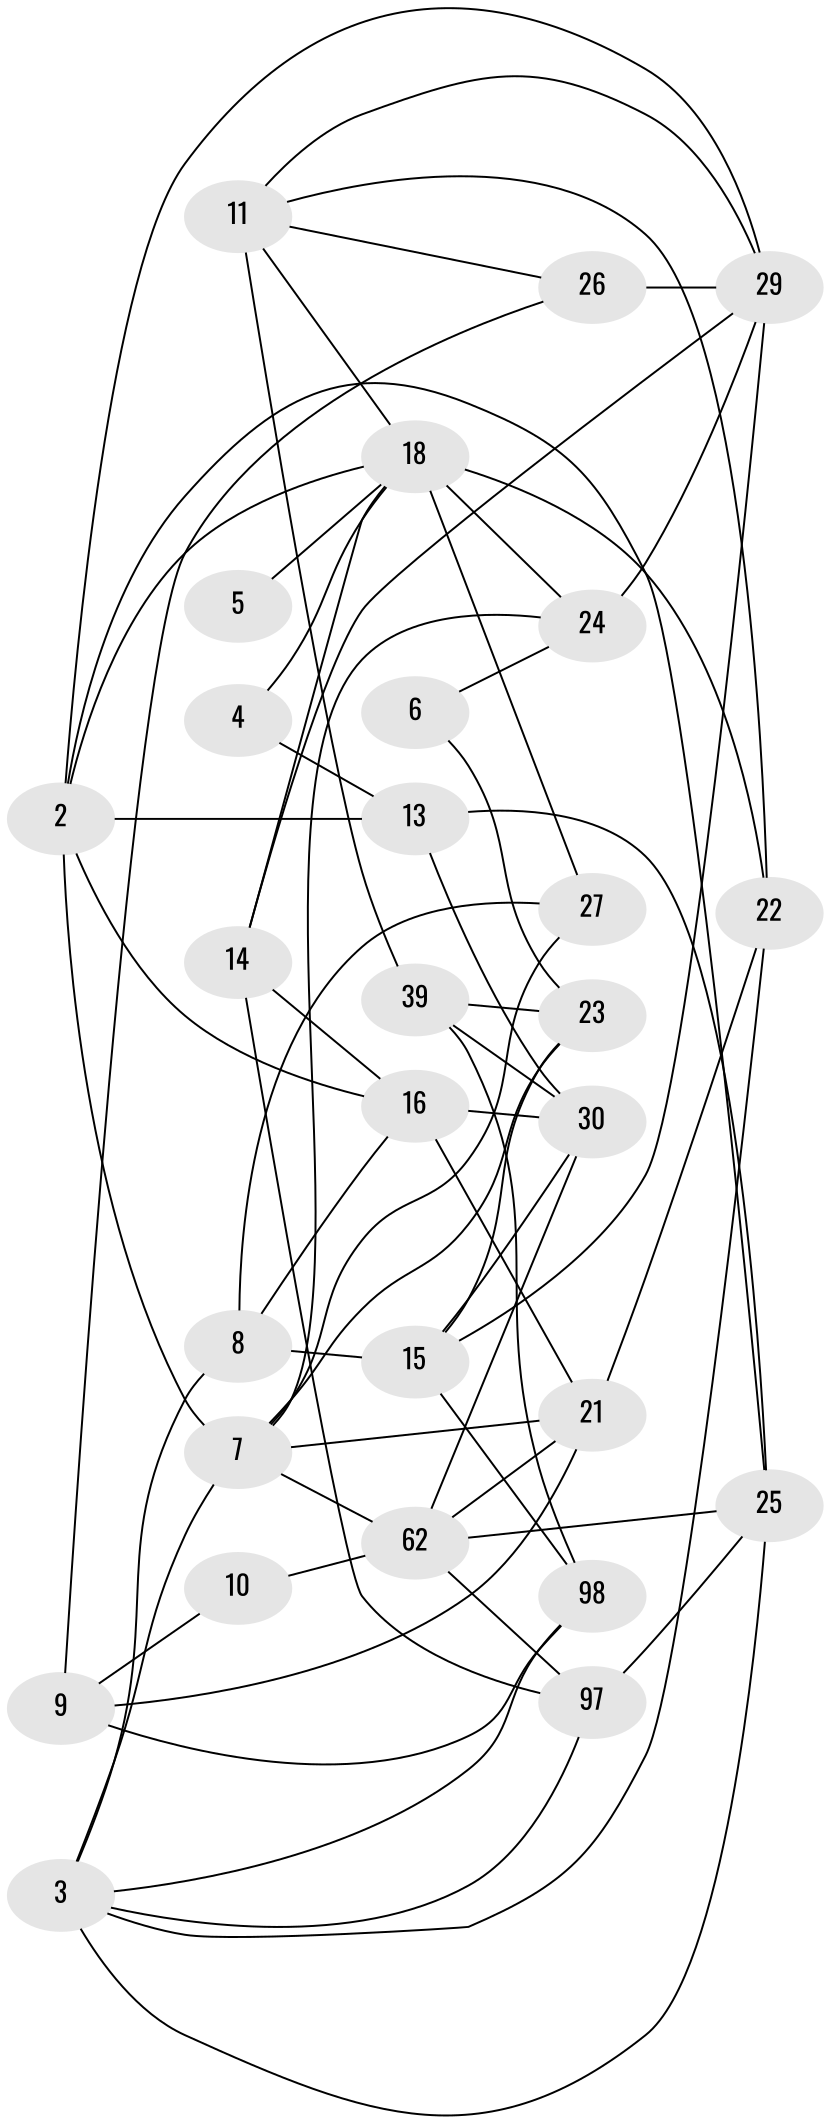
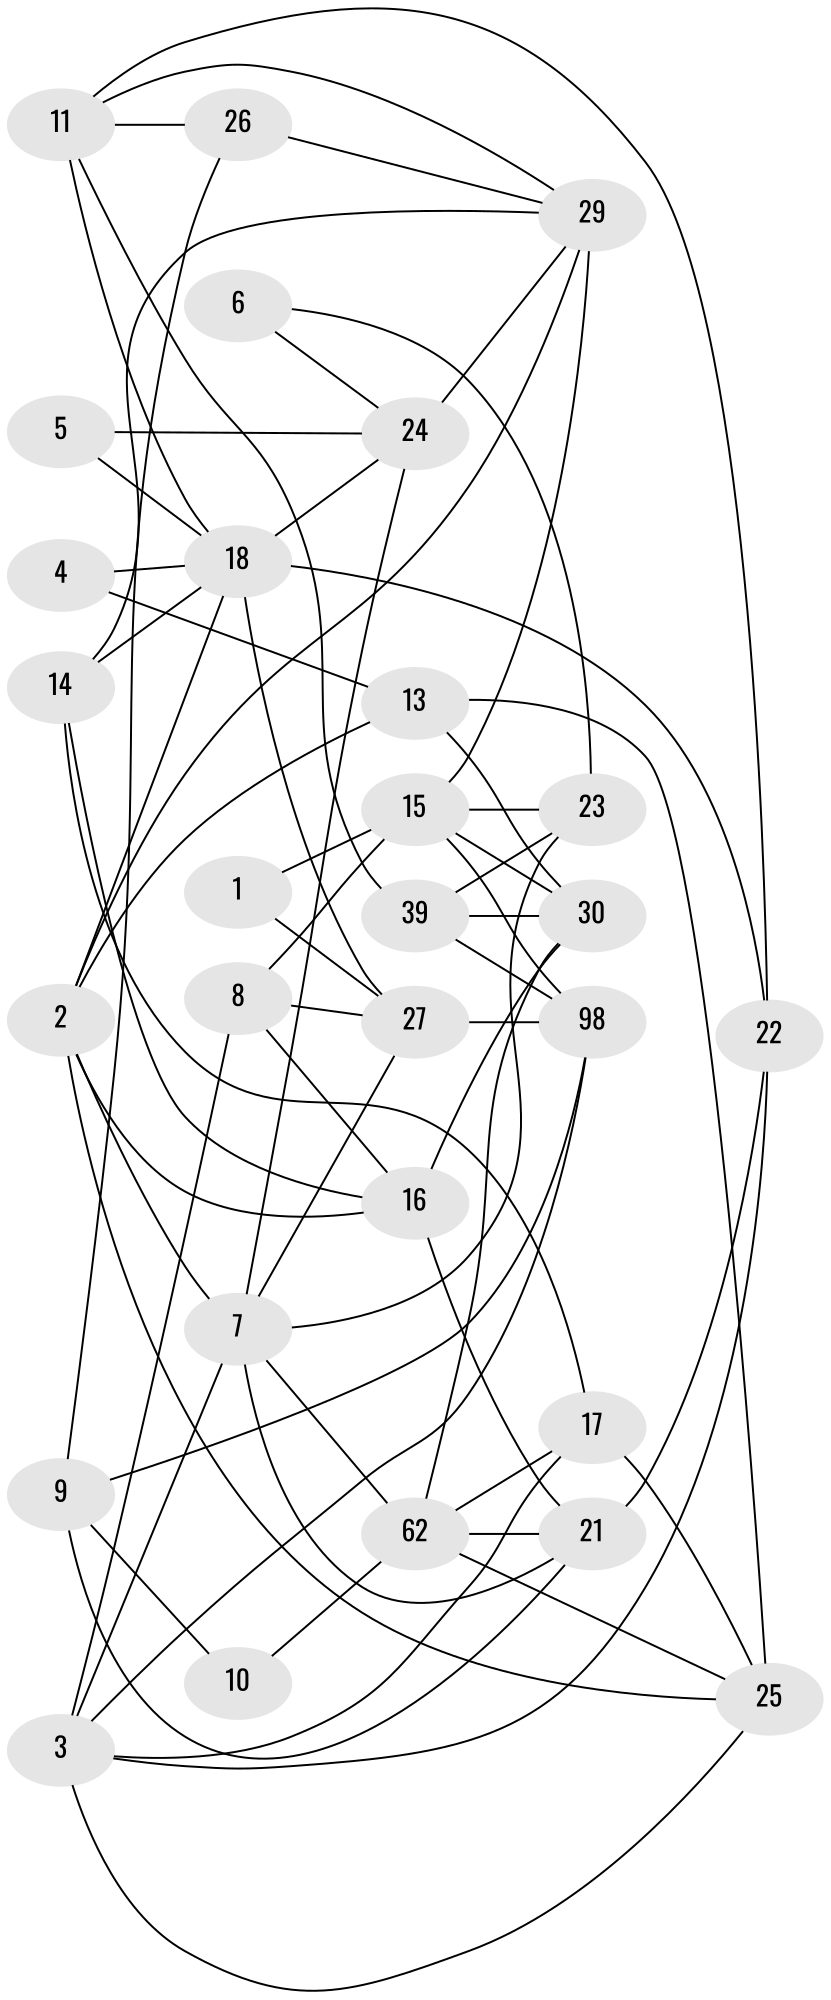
none -> (226, 433)
none -> (238, 892)
none -> (490, 1022)
(592, 1703) -> (592, 1428)
